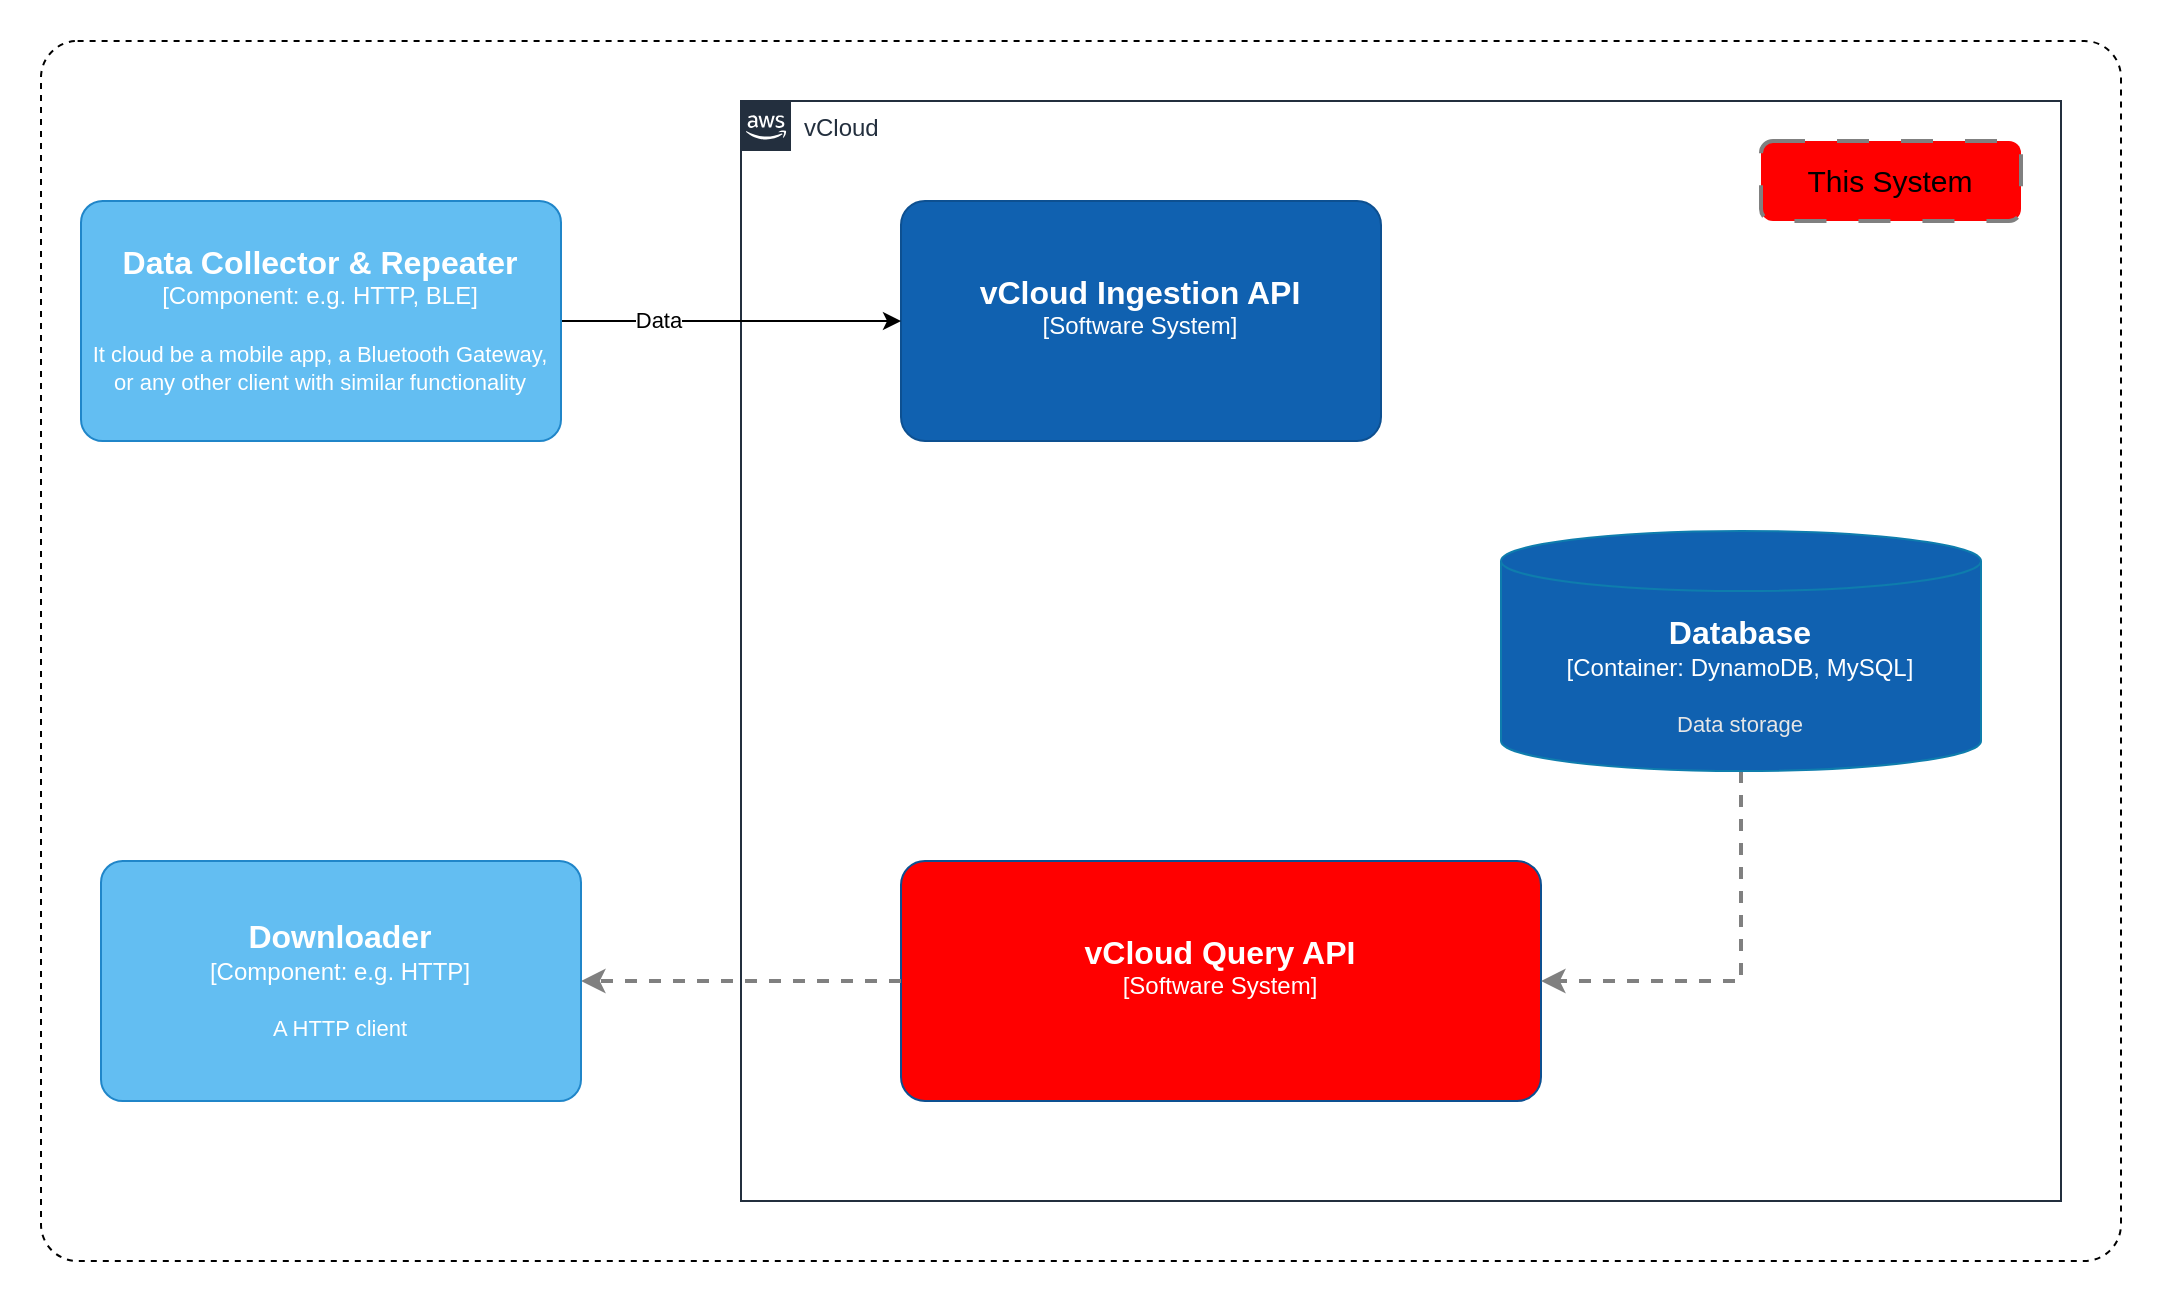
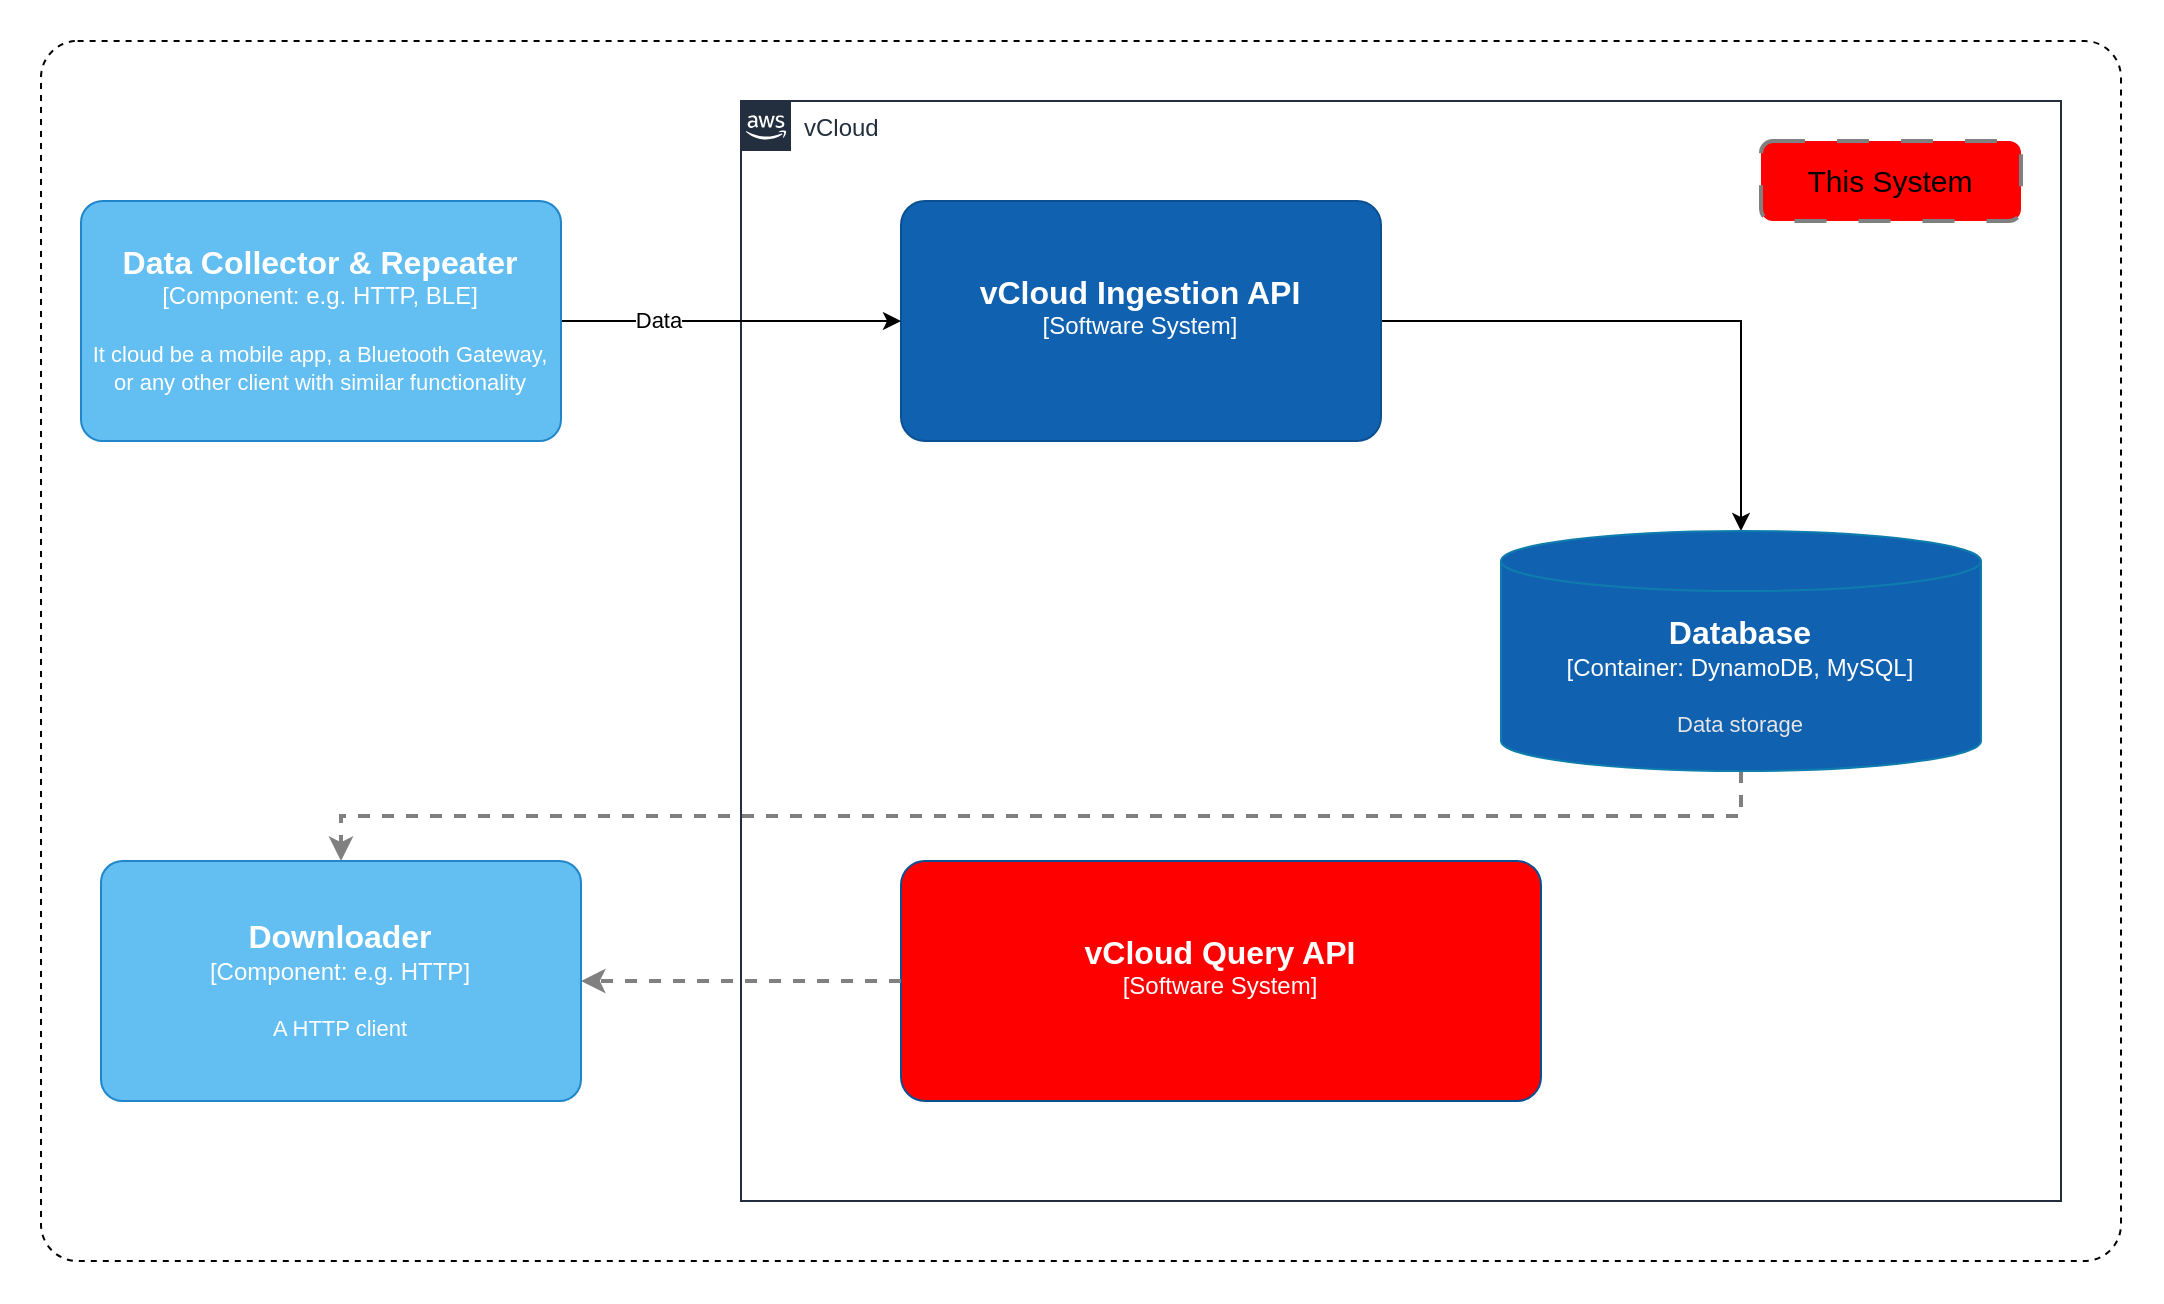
none -> (1659, 321)
(1741, 824) -> (1732, 816)
